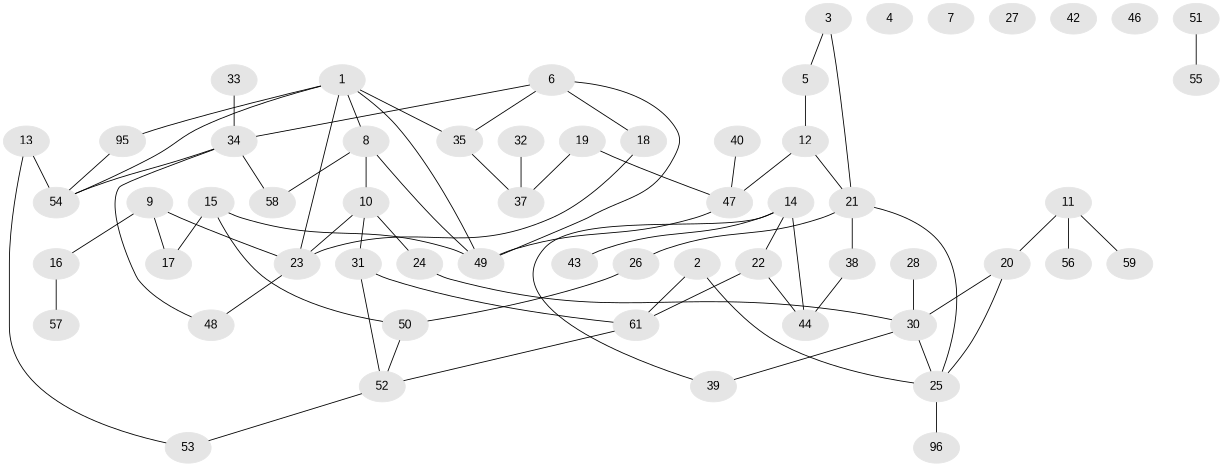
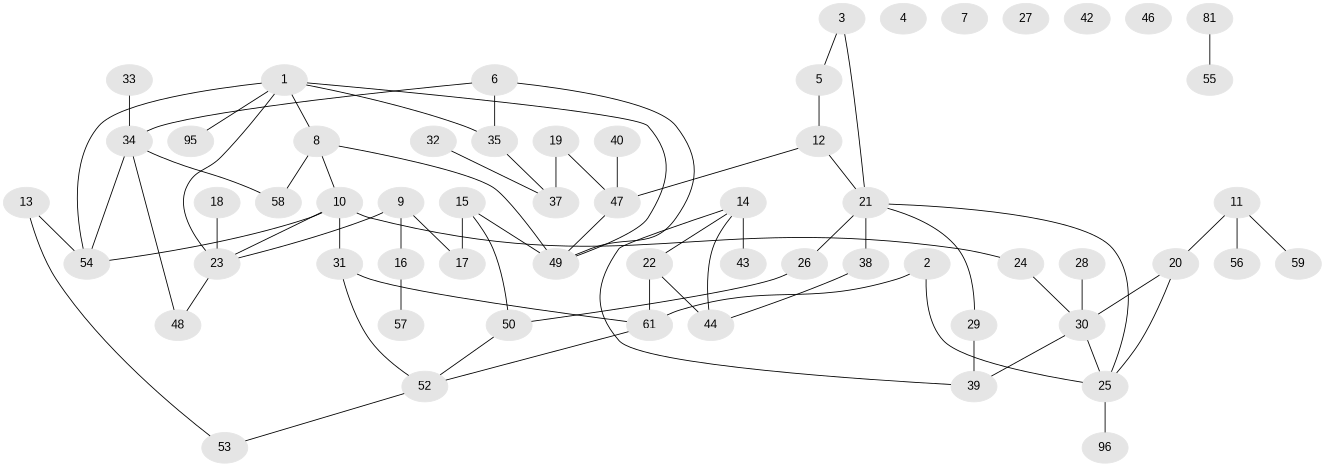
(1196, 19) -> (1210, 19)
(598, 111) -> none
(89, 172) -> (222, 241)
none -> (974, 325)
